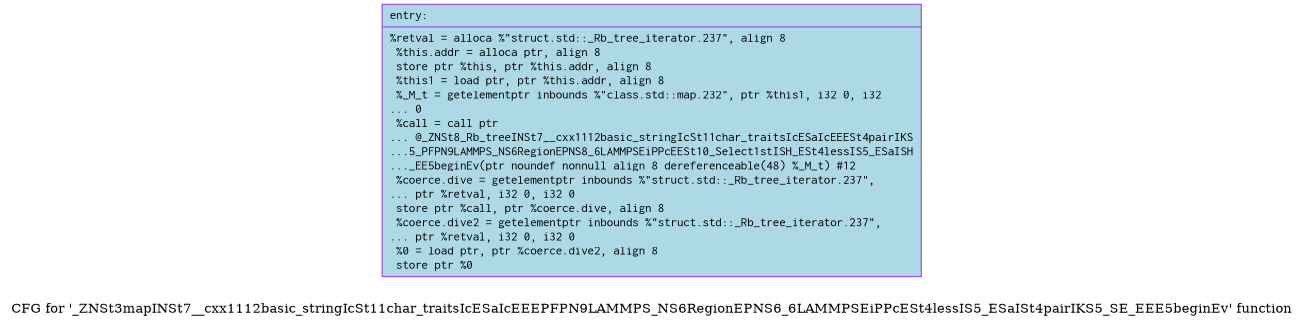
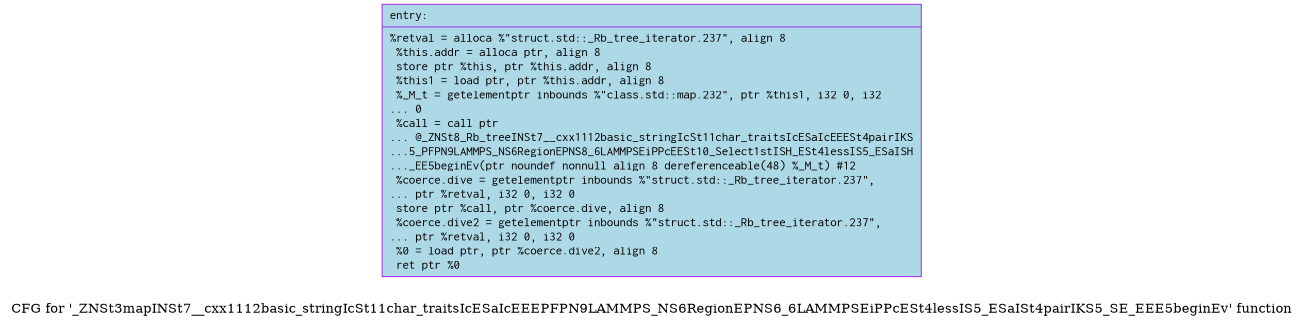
(431, 265) -> (425, 265)
